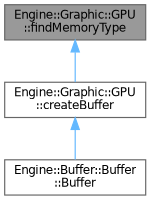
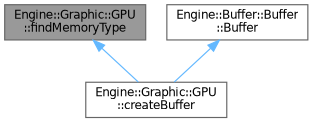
(75, 145) -> (192, 65)
